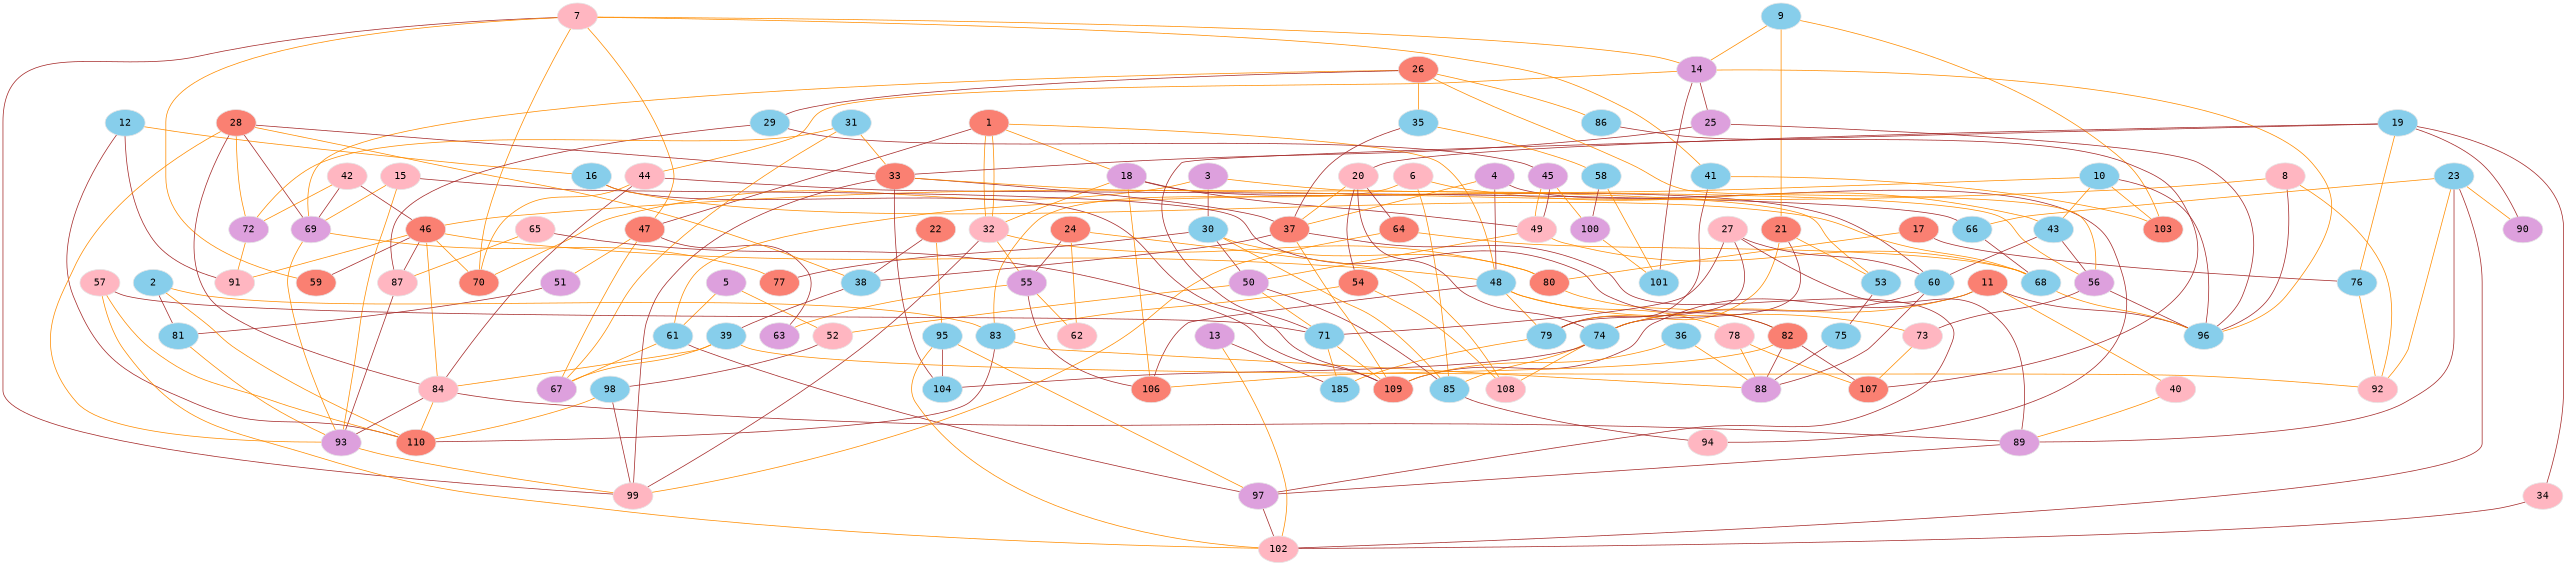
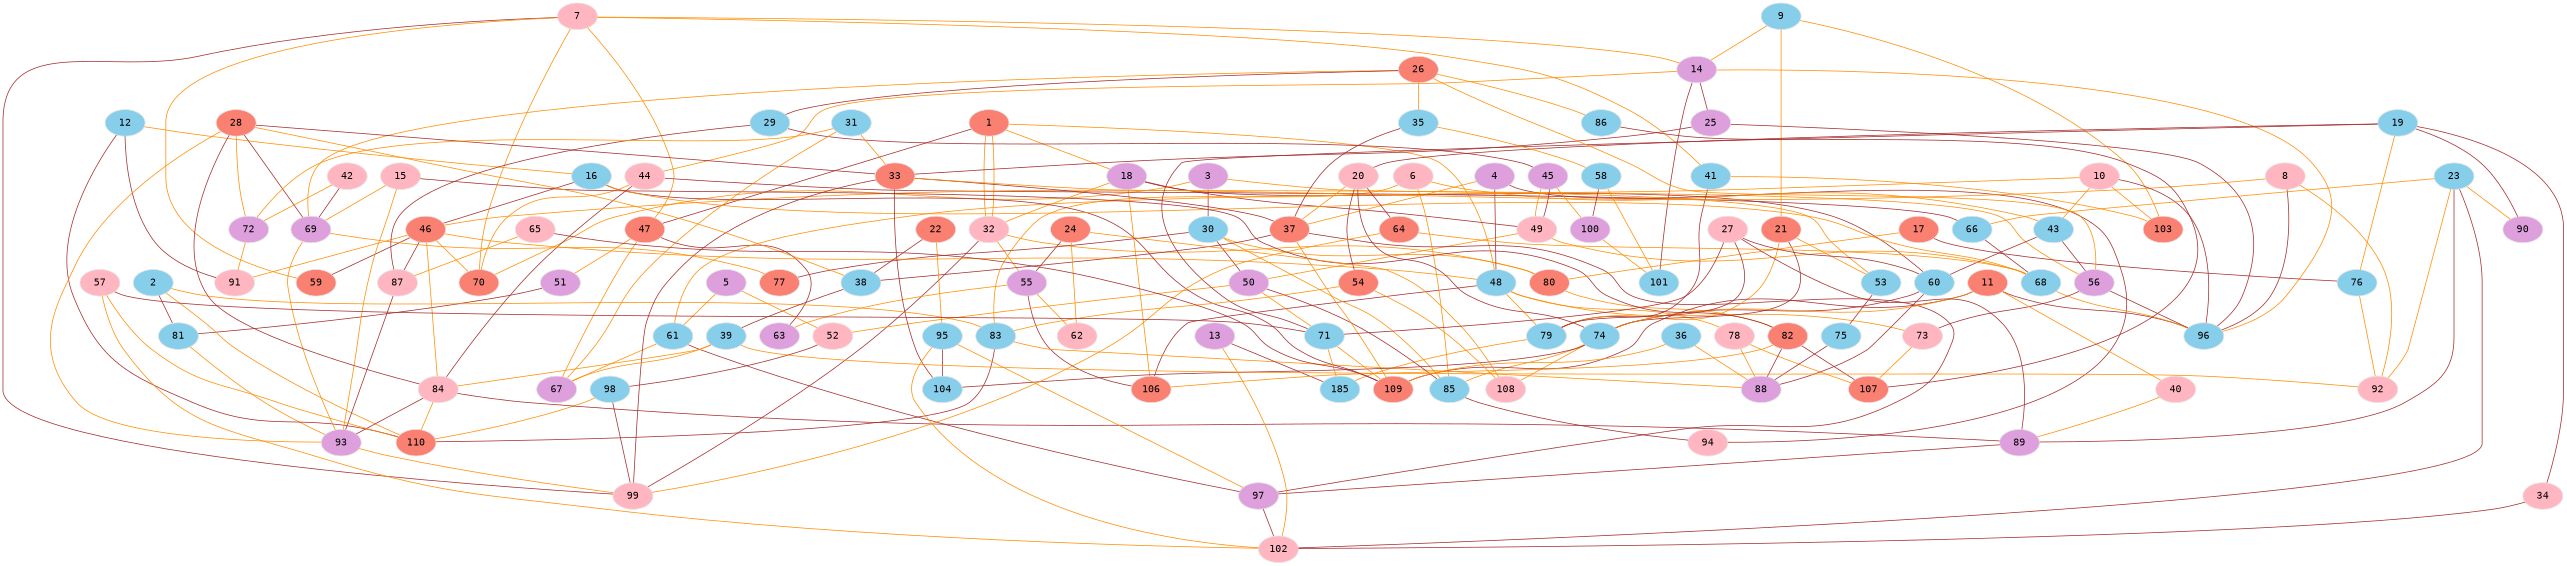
(2099, 176) -> (2099, 176)
(386, 203) -> (509, 203)
